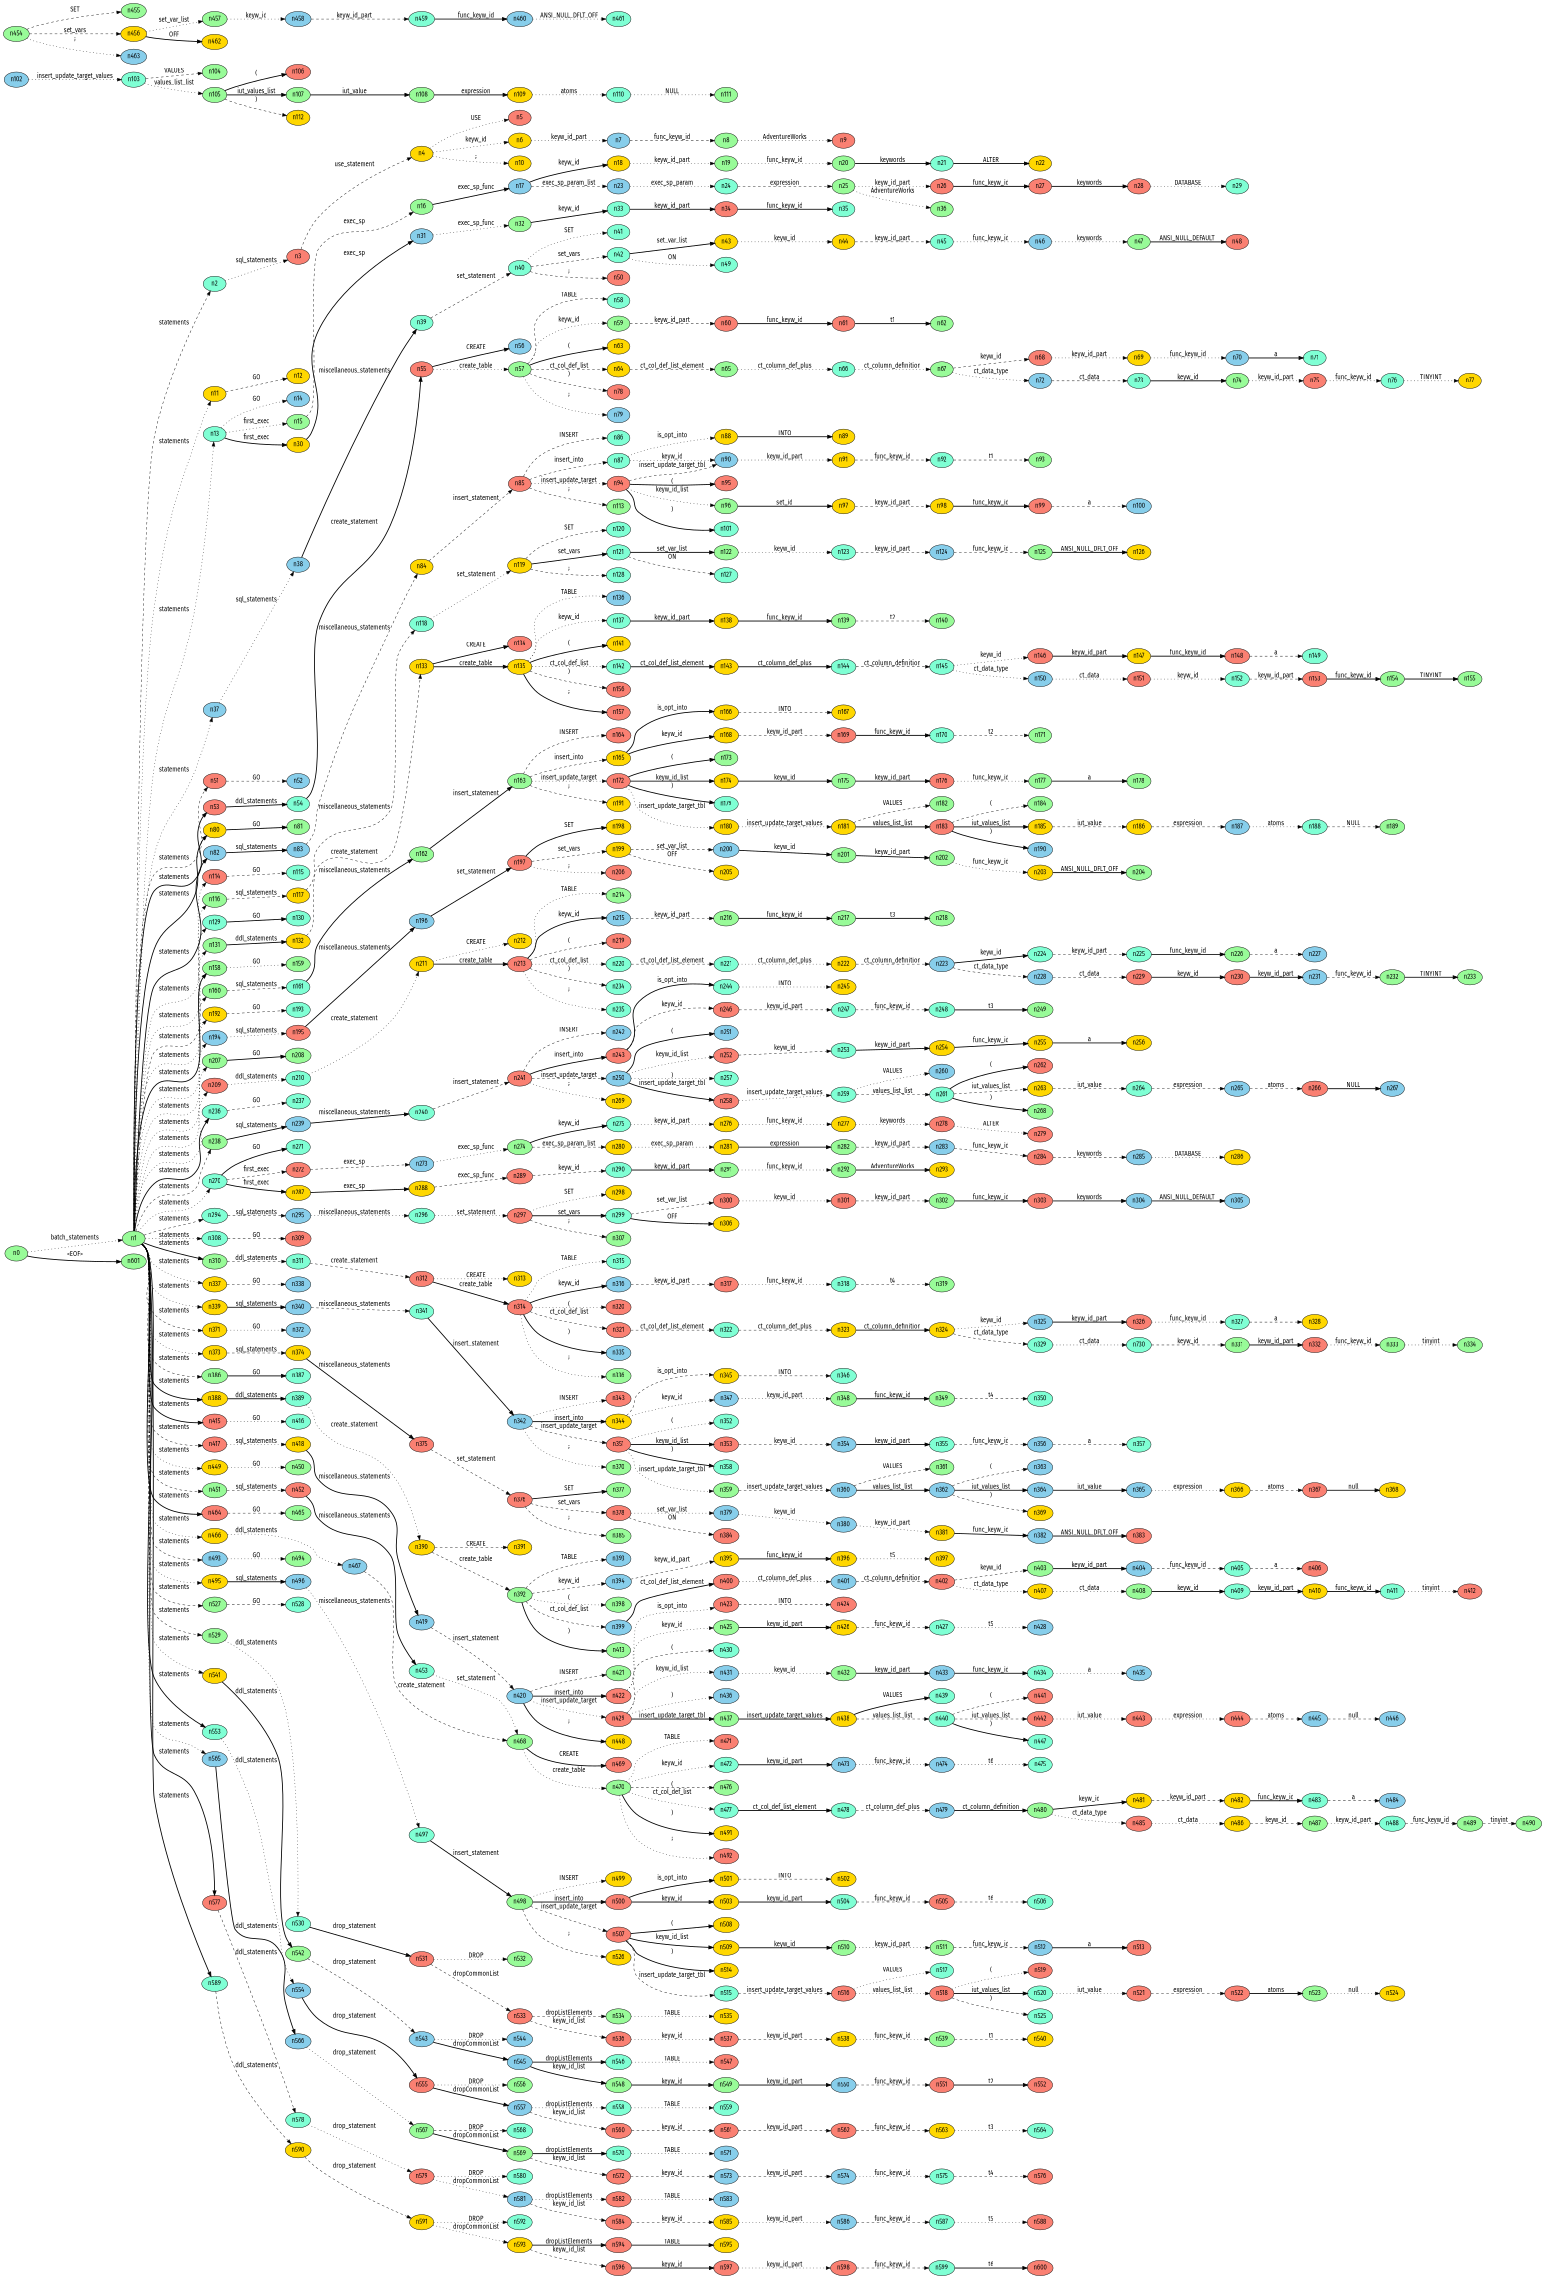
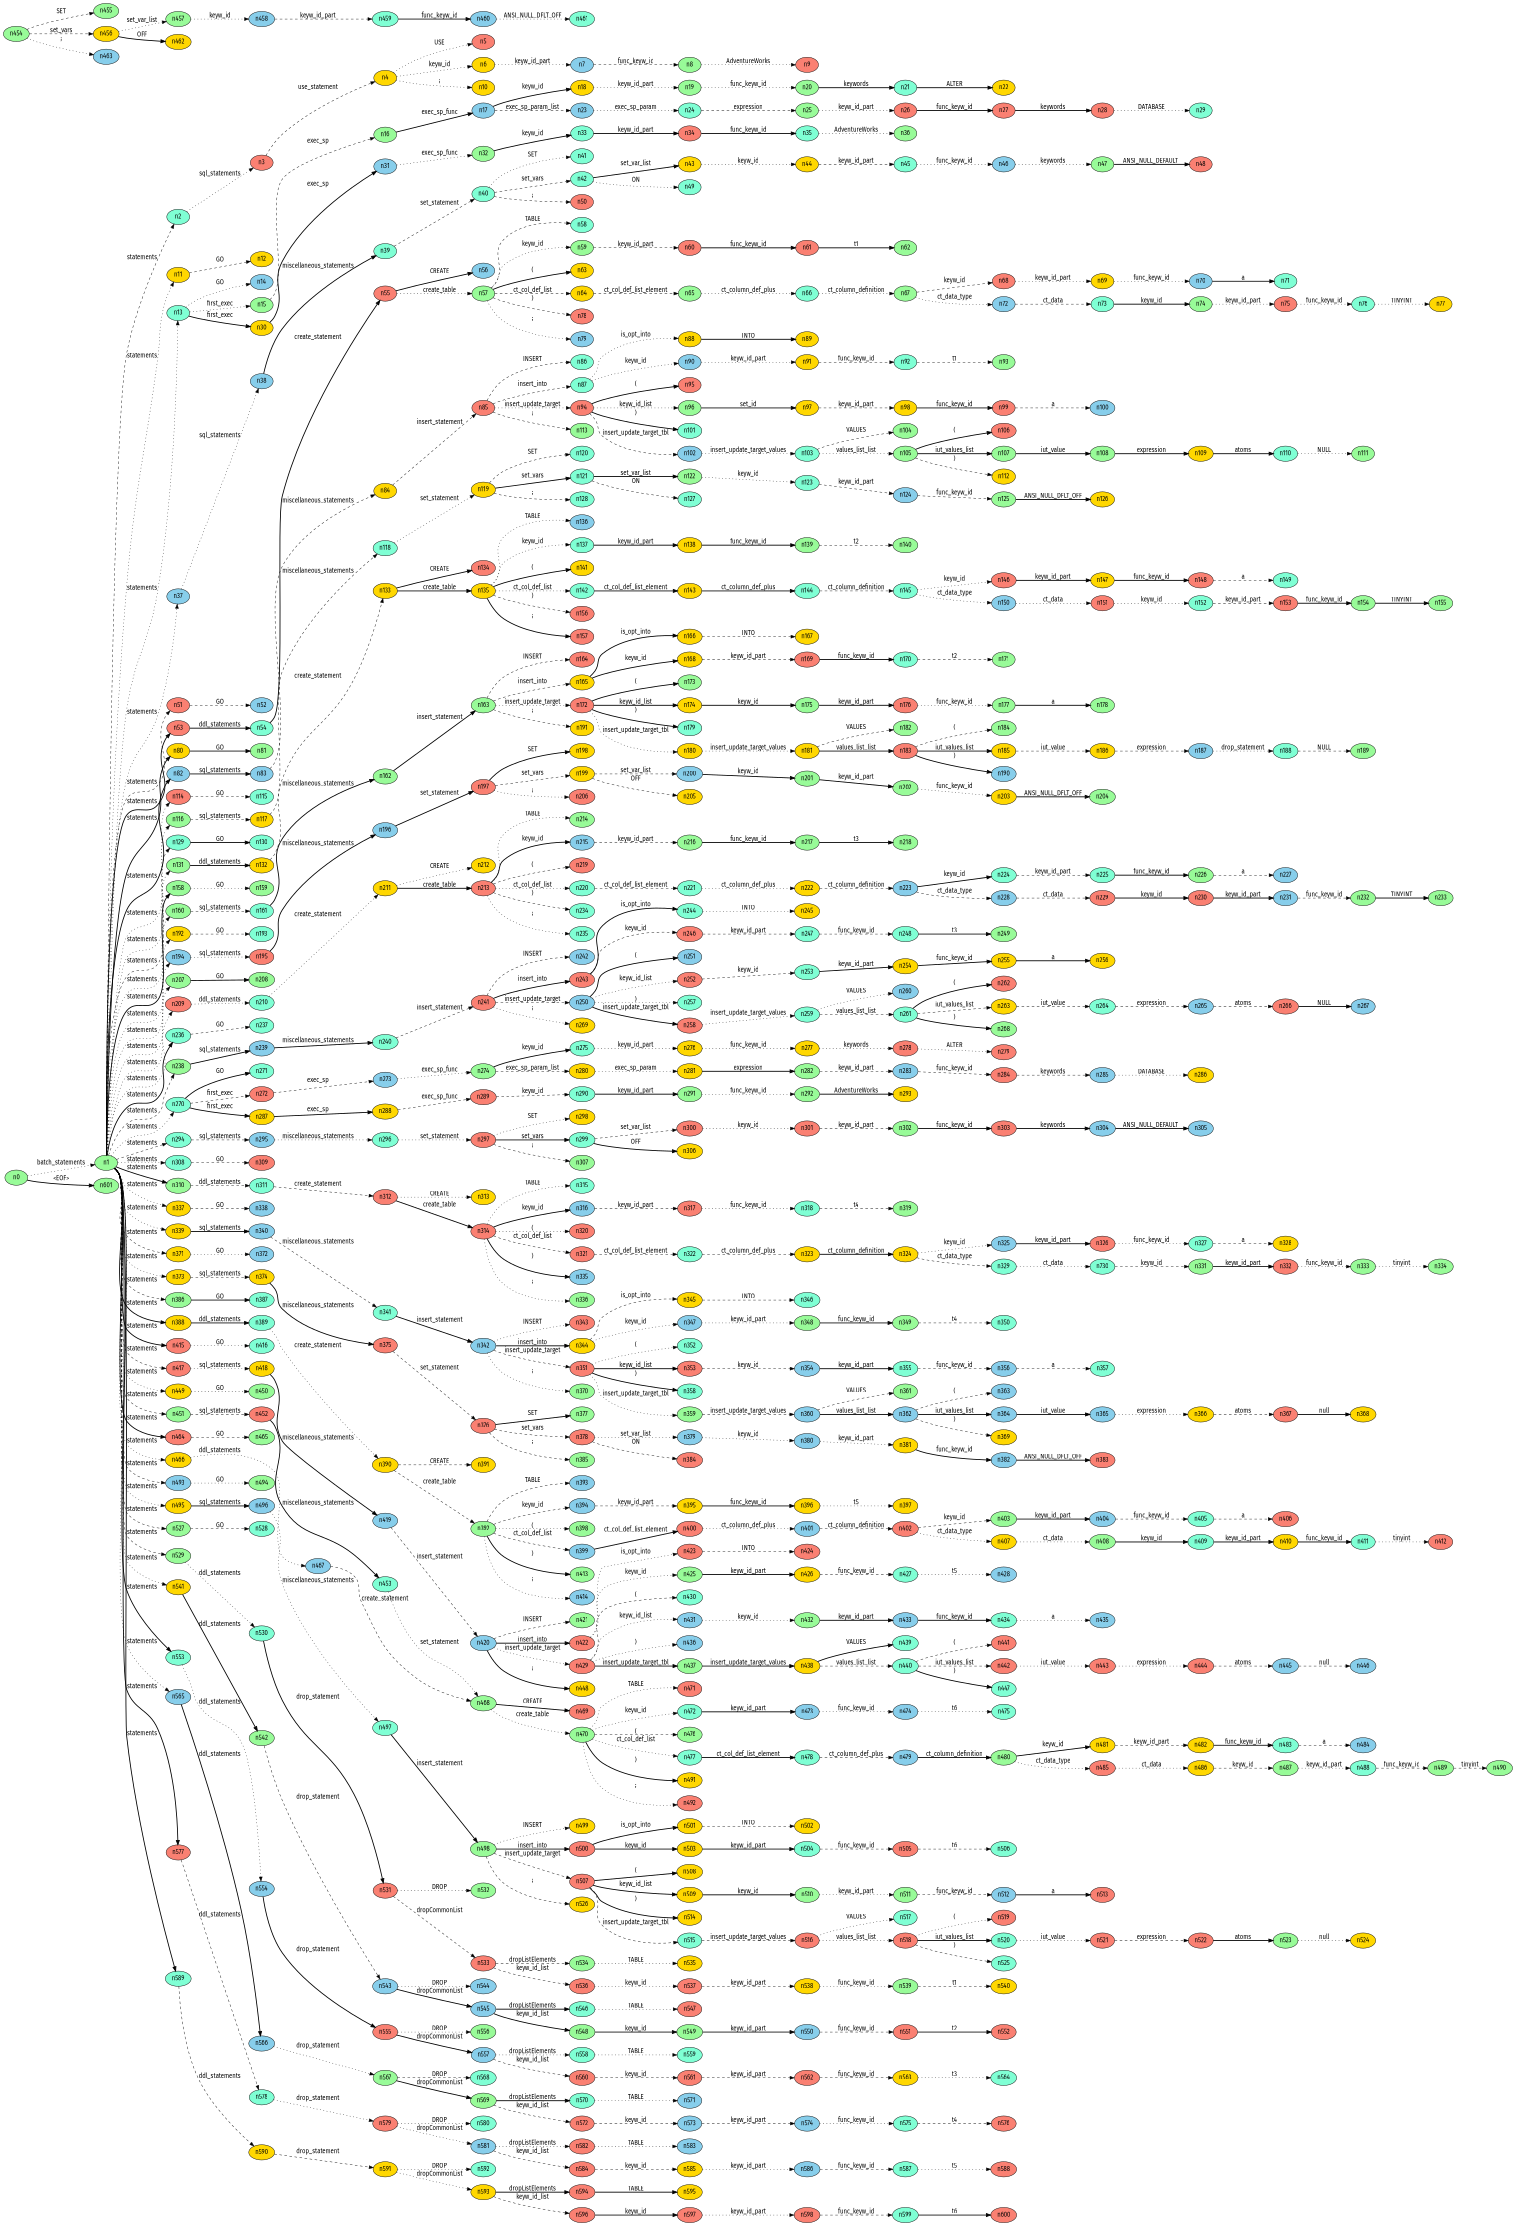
(567, 95) -> (1241, 454)
(889, 201) -> (854, 133)
(671, 474) -> (623, 447)
(1276, 824) -> (1243, 748)
none -> (582, 1597)
